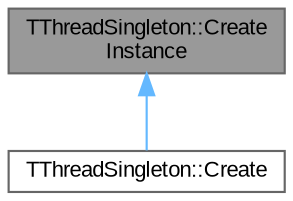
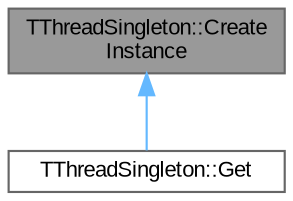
(147, 171) -> (147, 171)
